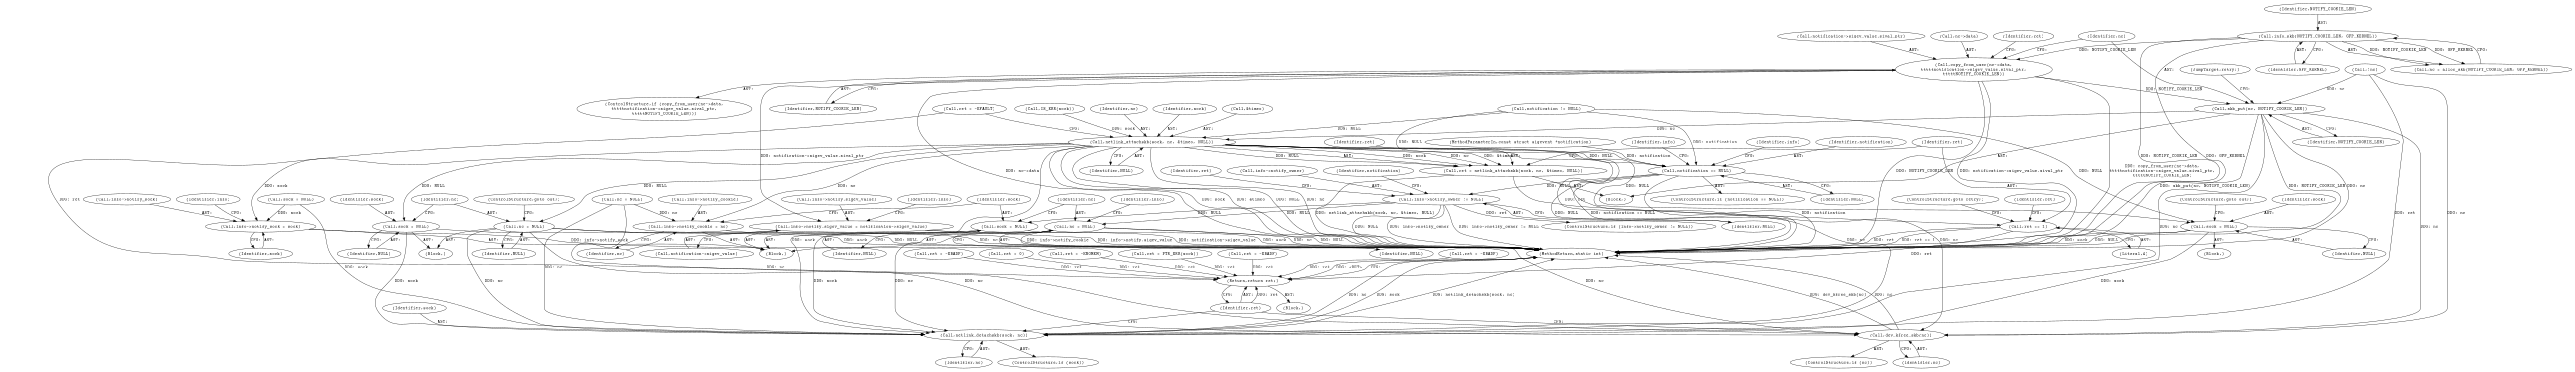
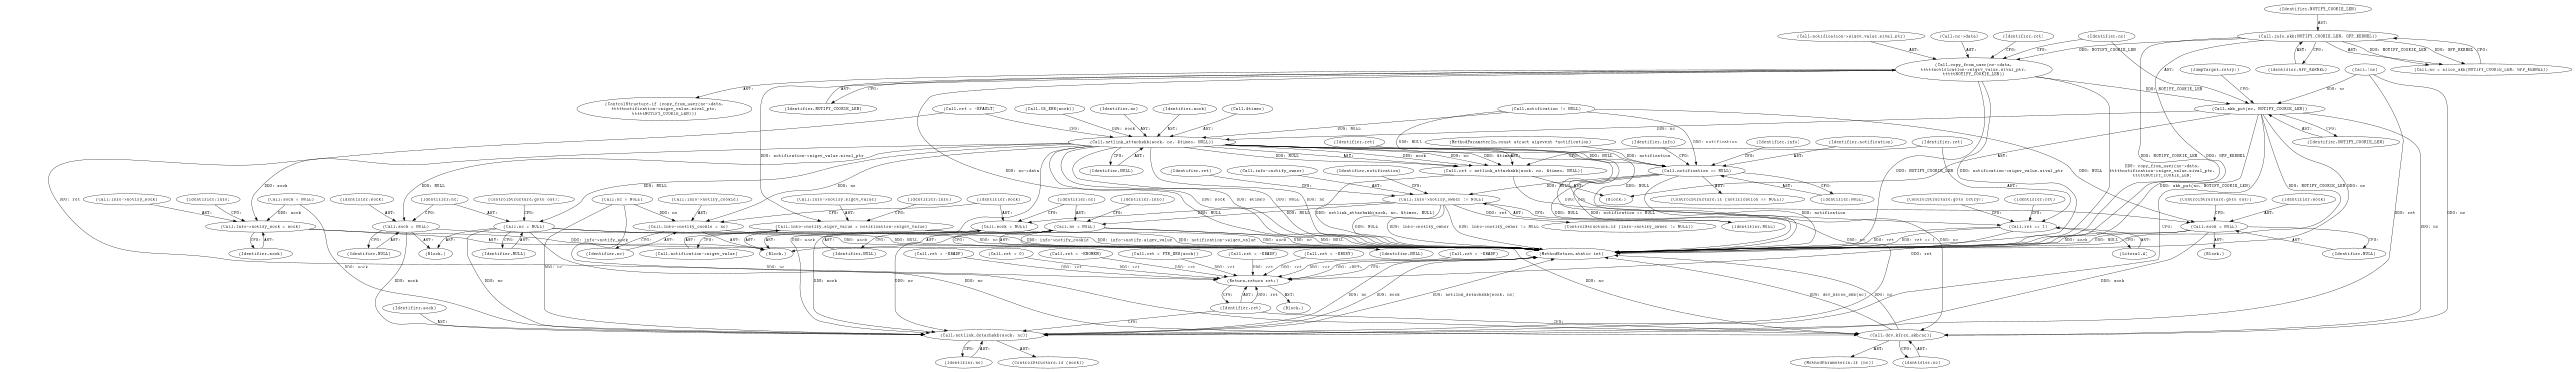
(2169, 227) -> (2169, 227)
none -> (1329, 254)
(1839, 362) -> (1839, 362)
